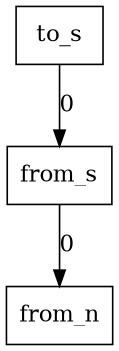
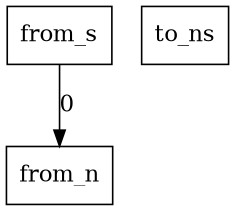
(60, 35) -> none
none -> (185, 35)
